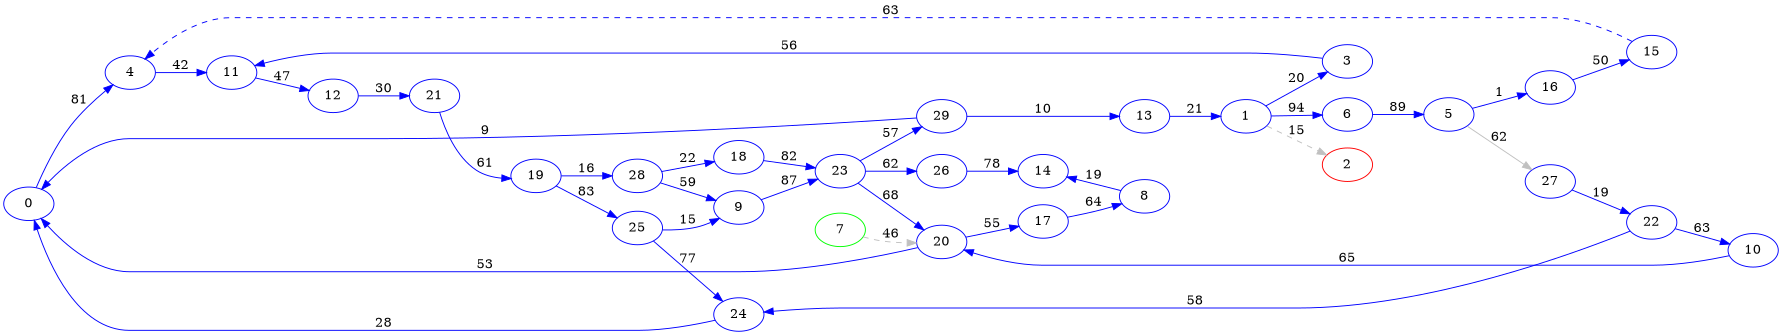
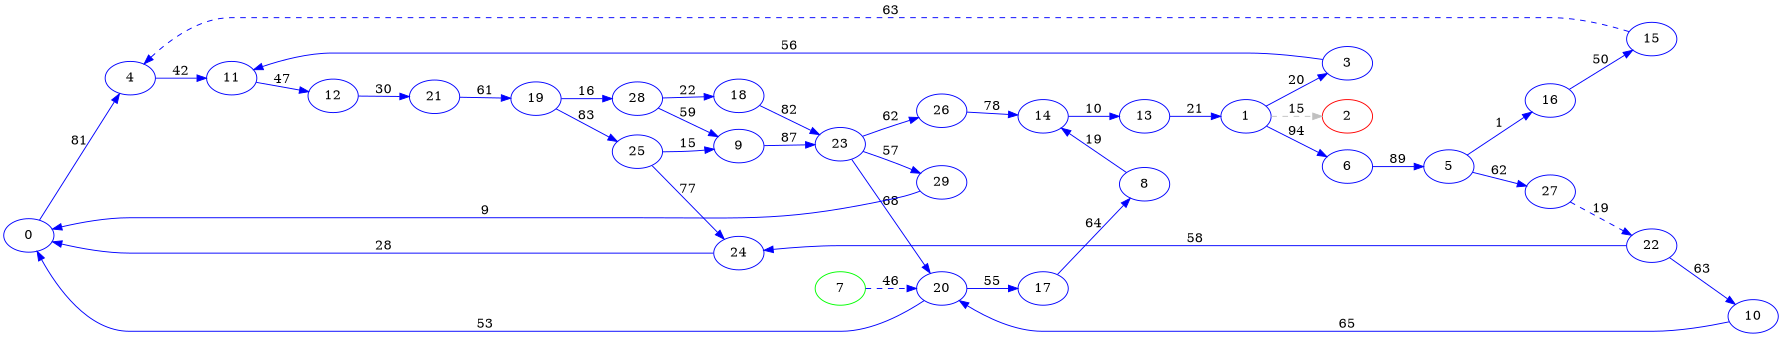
(1038, 116) -> (1089, 116)
(1496, 145) -> (1495, 178)
(1597, 200) -> (1597, 216)
(885, 241) -> (886, 288)
